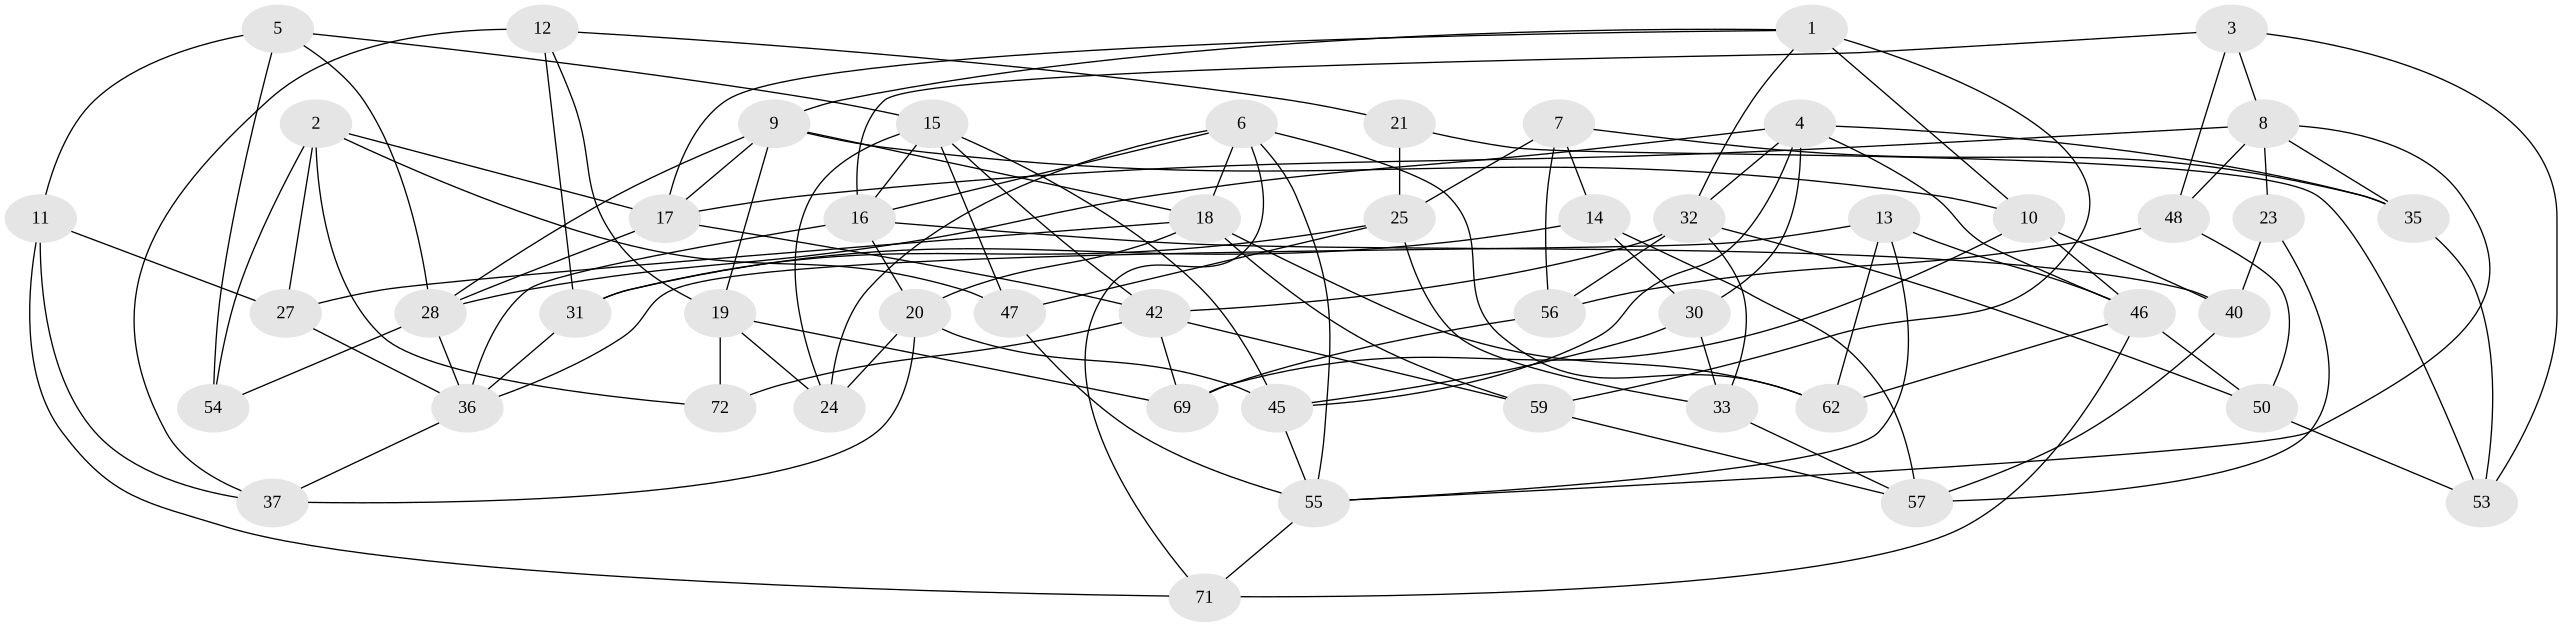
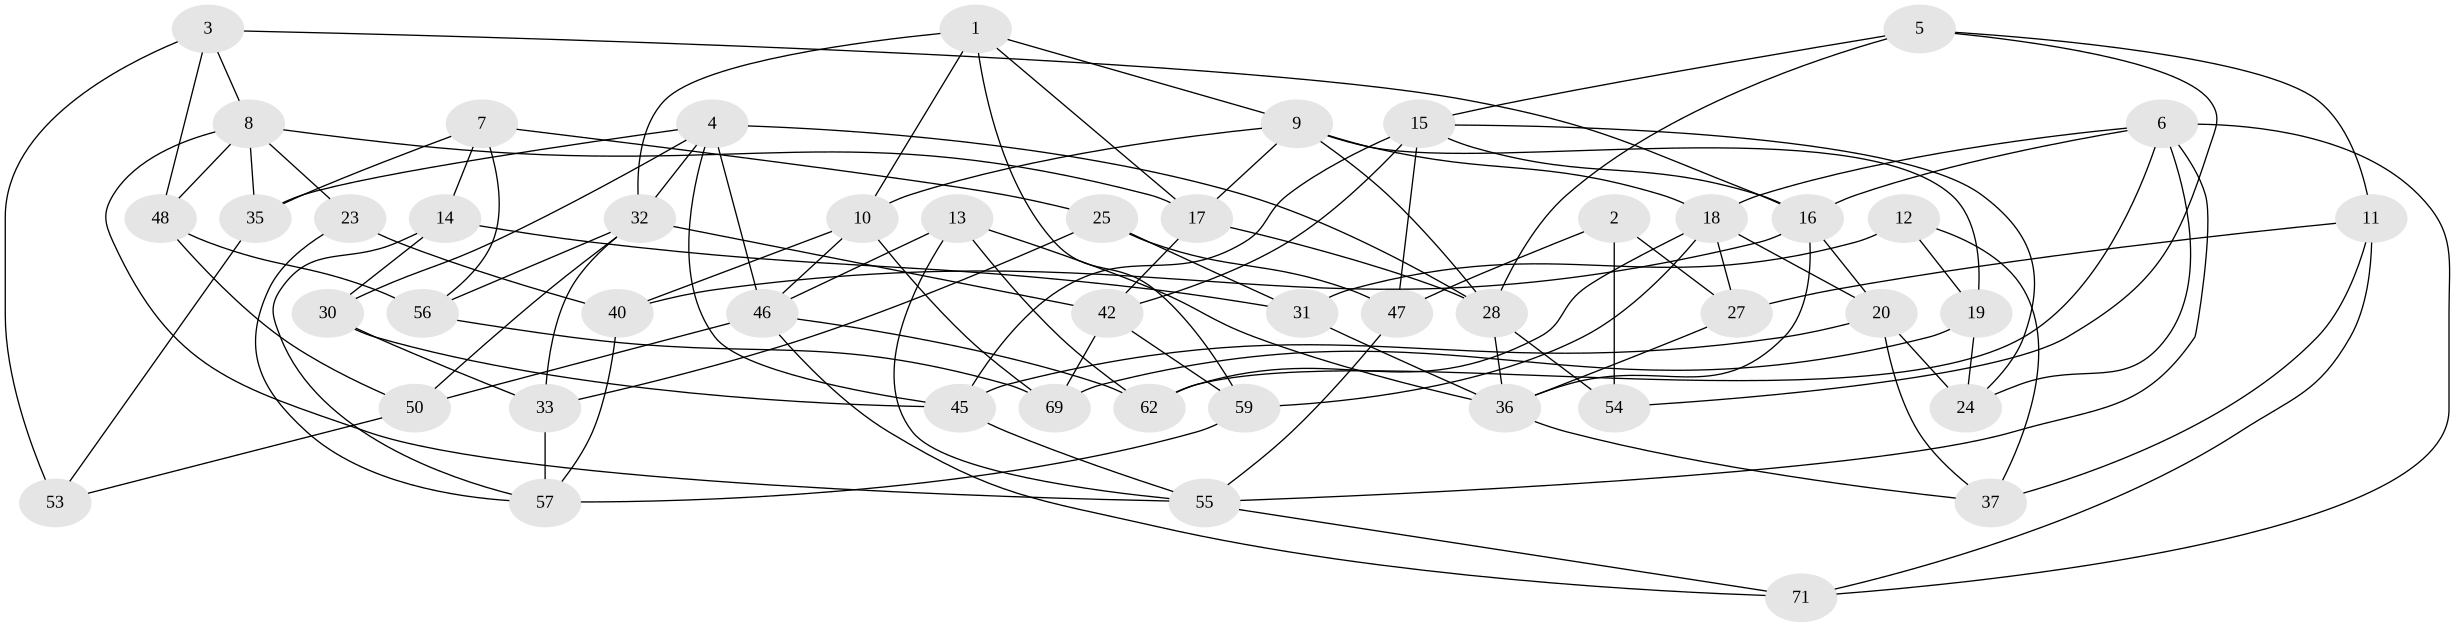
(1400, 124) -> none
(491, 171) -> none
(720, 408) -> none
